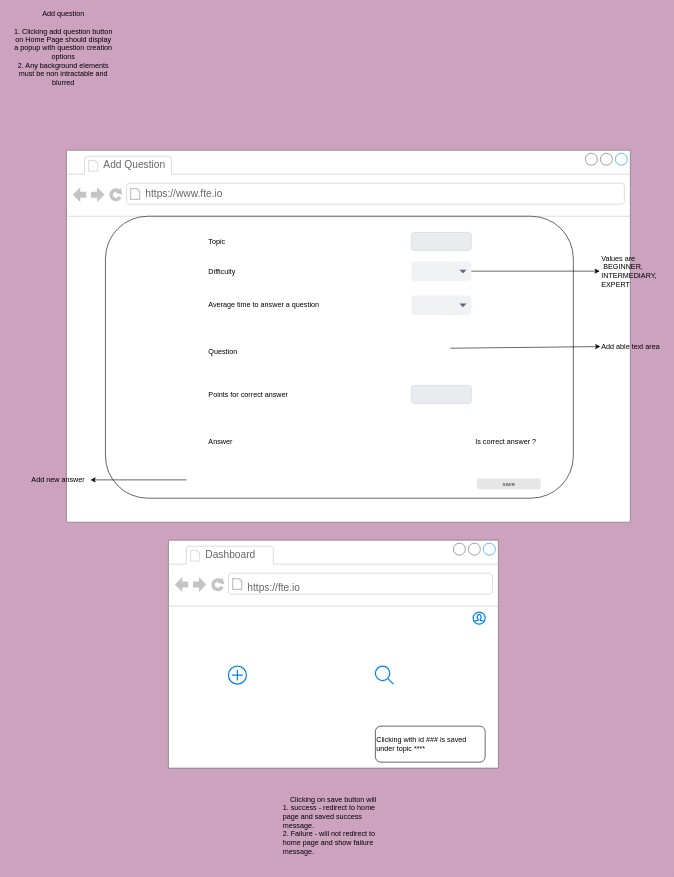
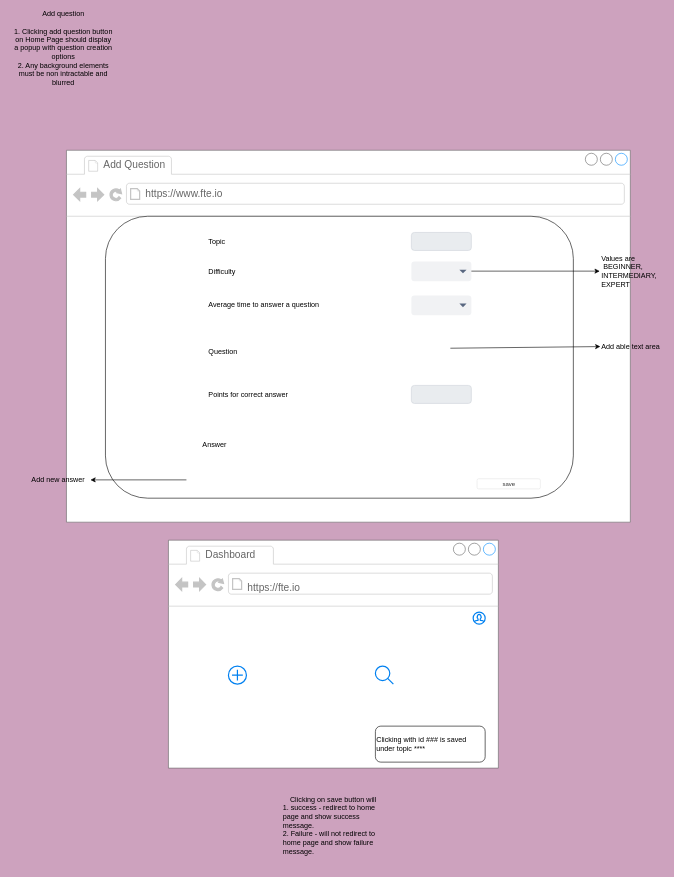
(240, 443) -> (234, 446)
(507, 443) -> none
(509, 484) -> (509, 484)
(333, 834) -> (333, 834)
